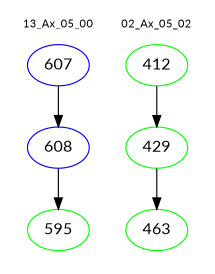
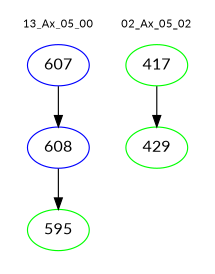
(157, 65) -> (157, 65)
(157, 230) -> none
